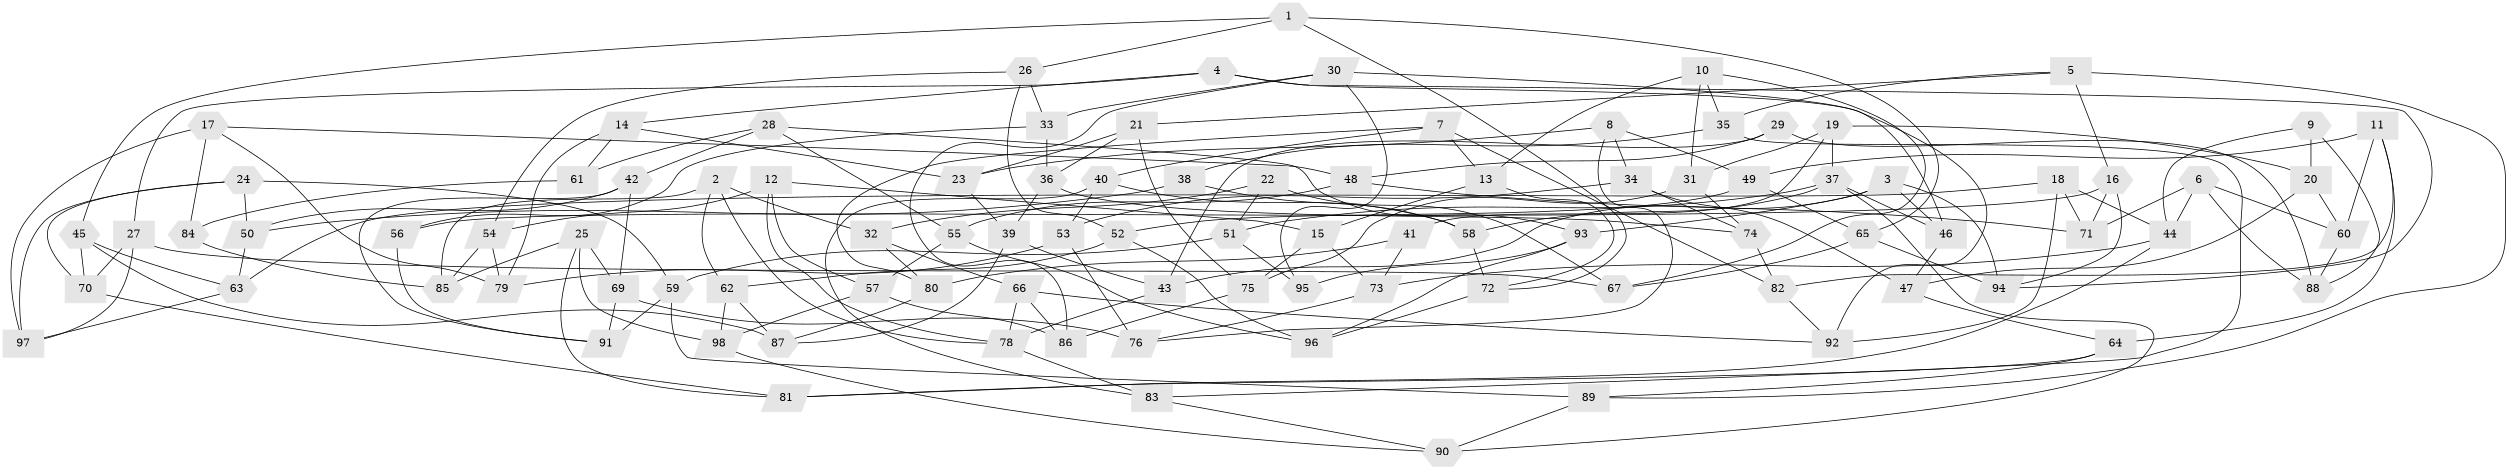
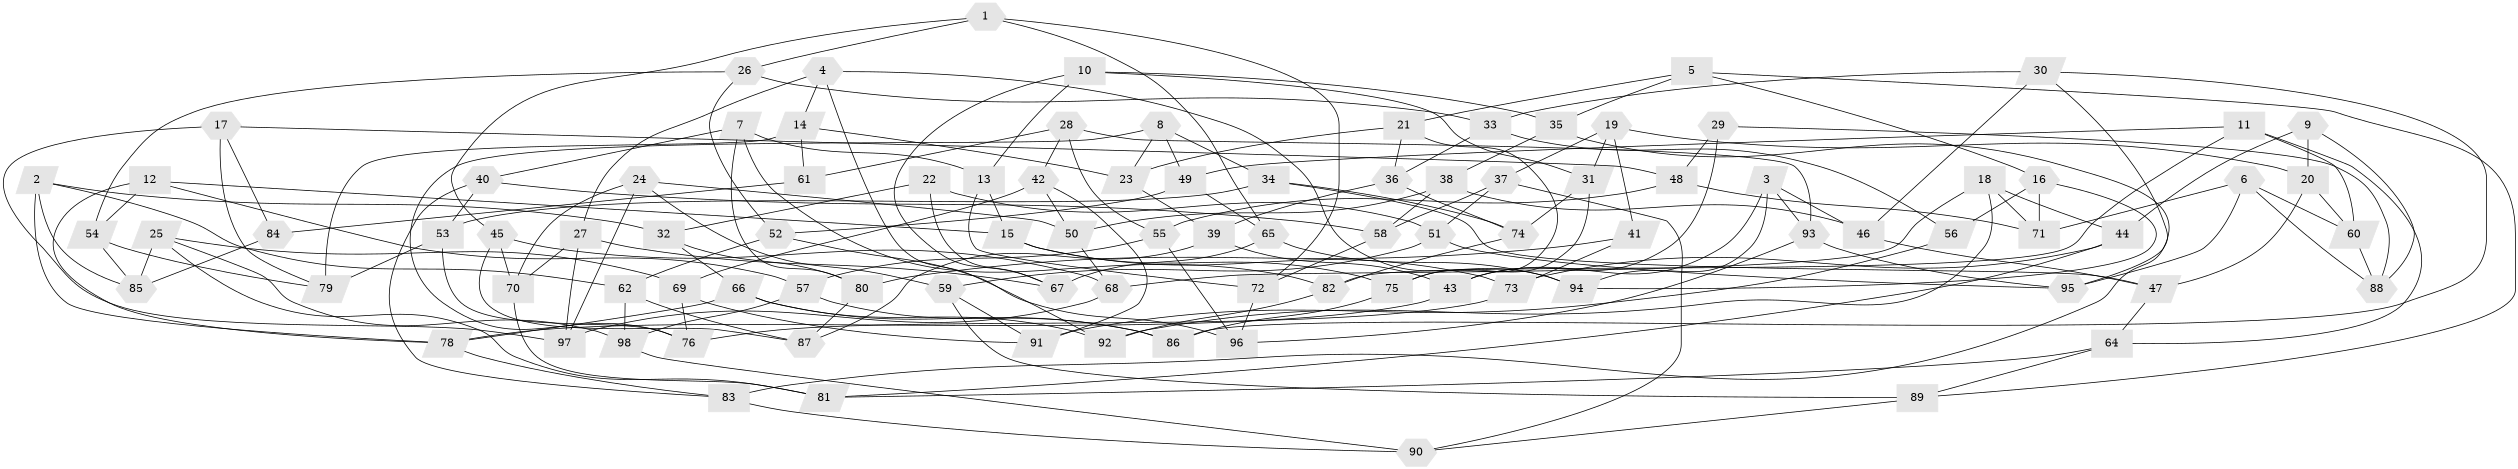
(1882, 204) -> (1655, 207)
(2185, 207) -> (2177, 259)
(237, 289) -> (1112, 289)
